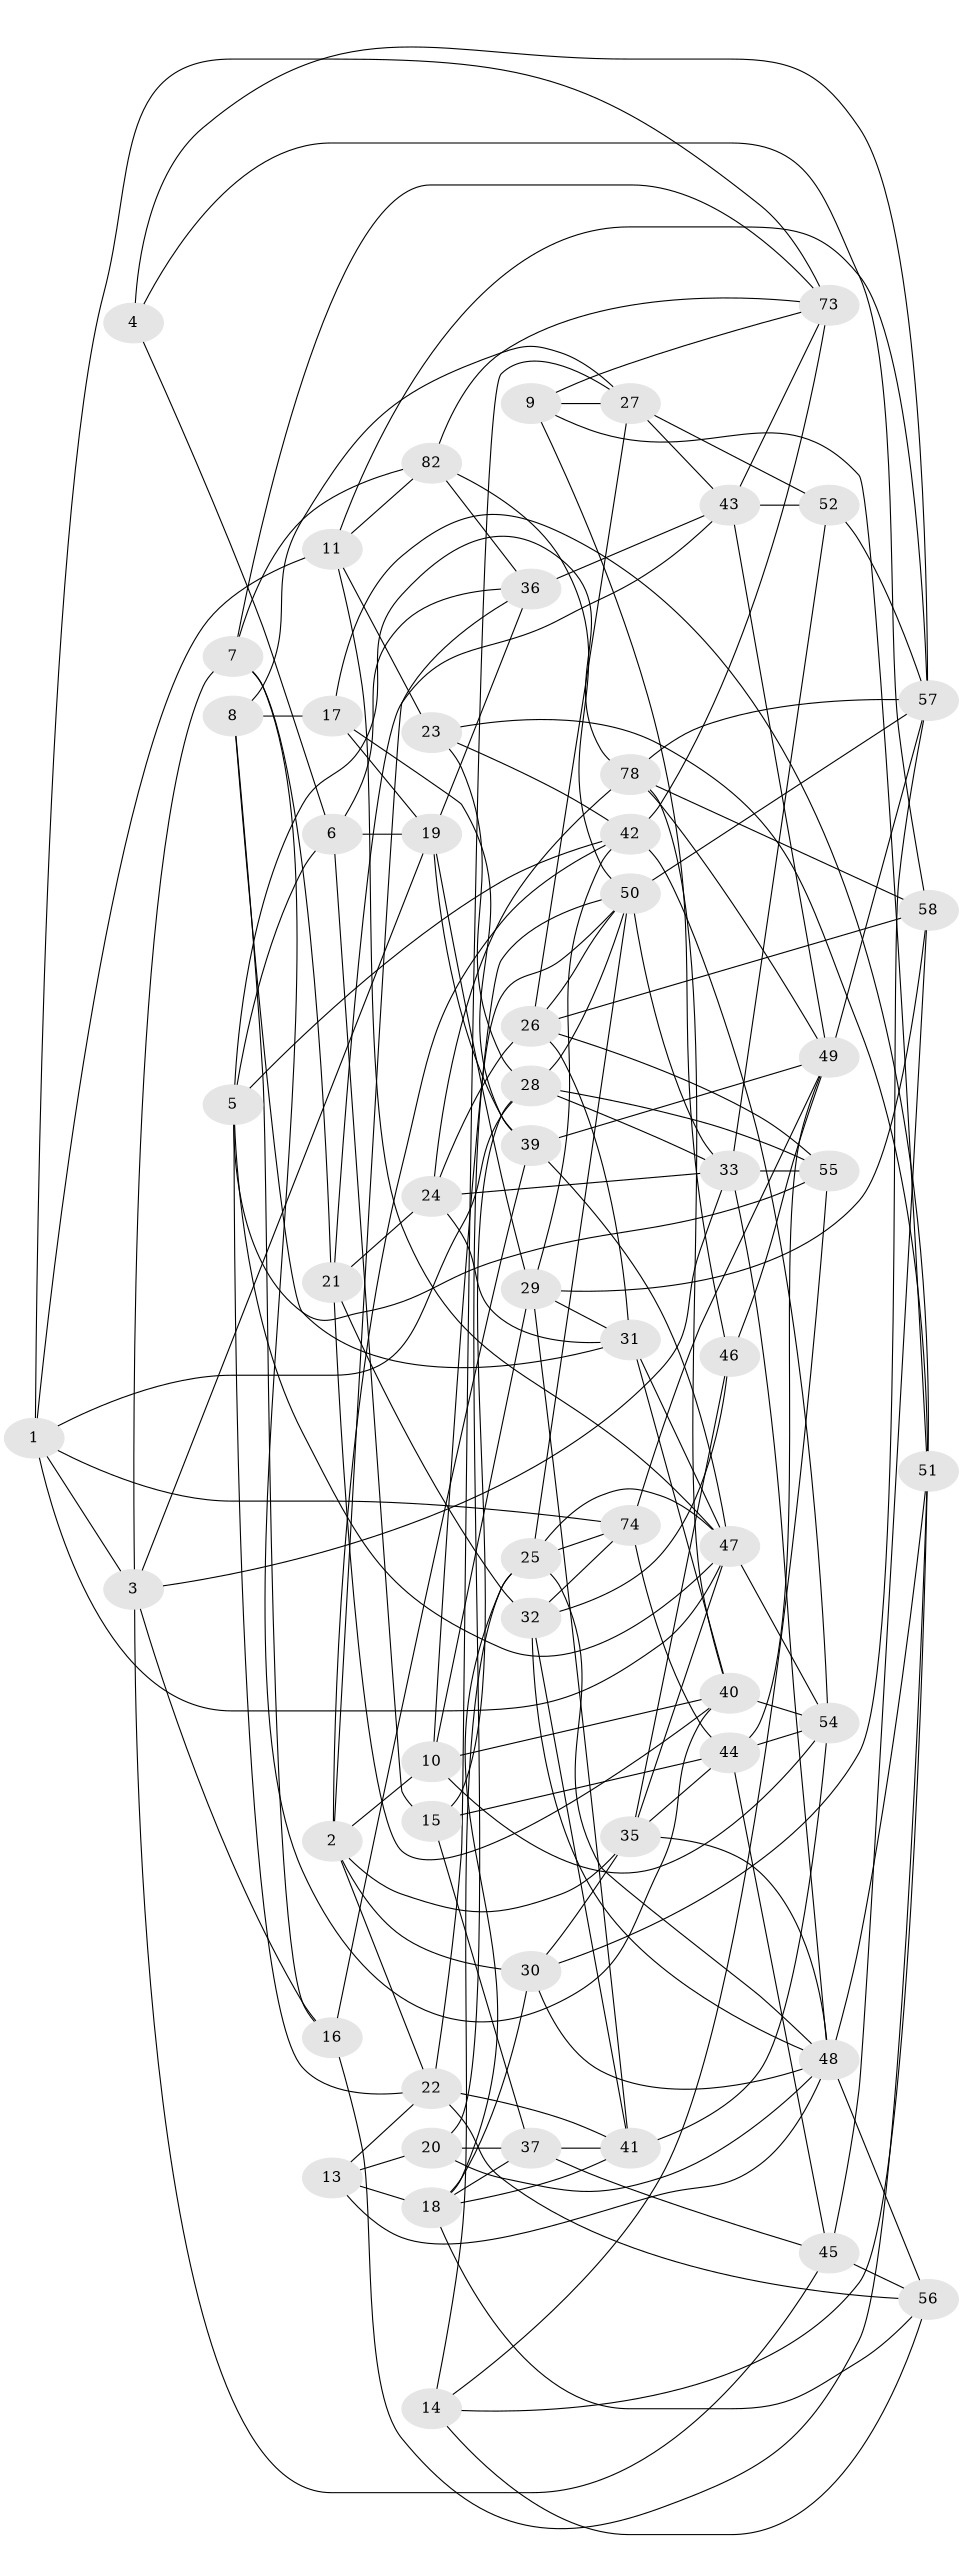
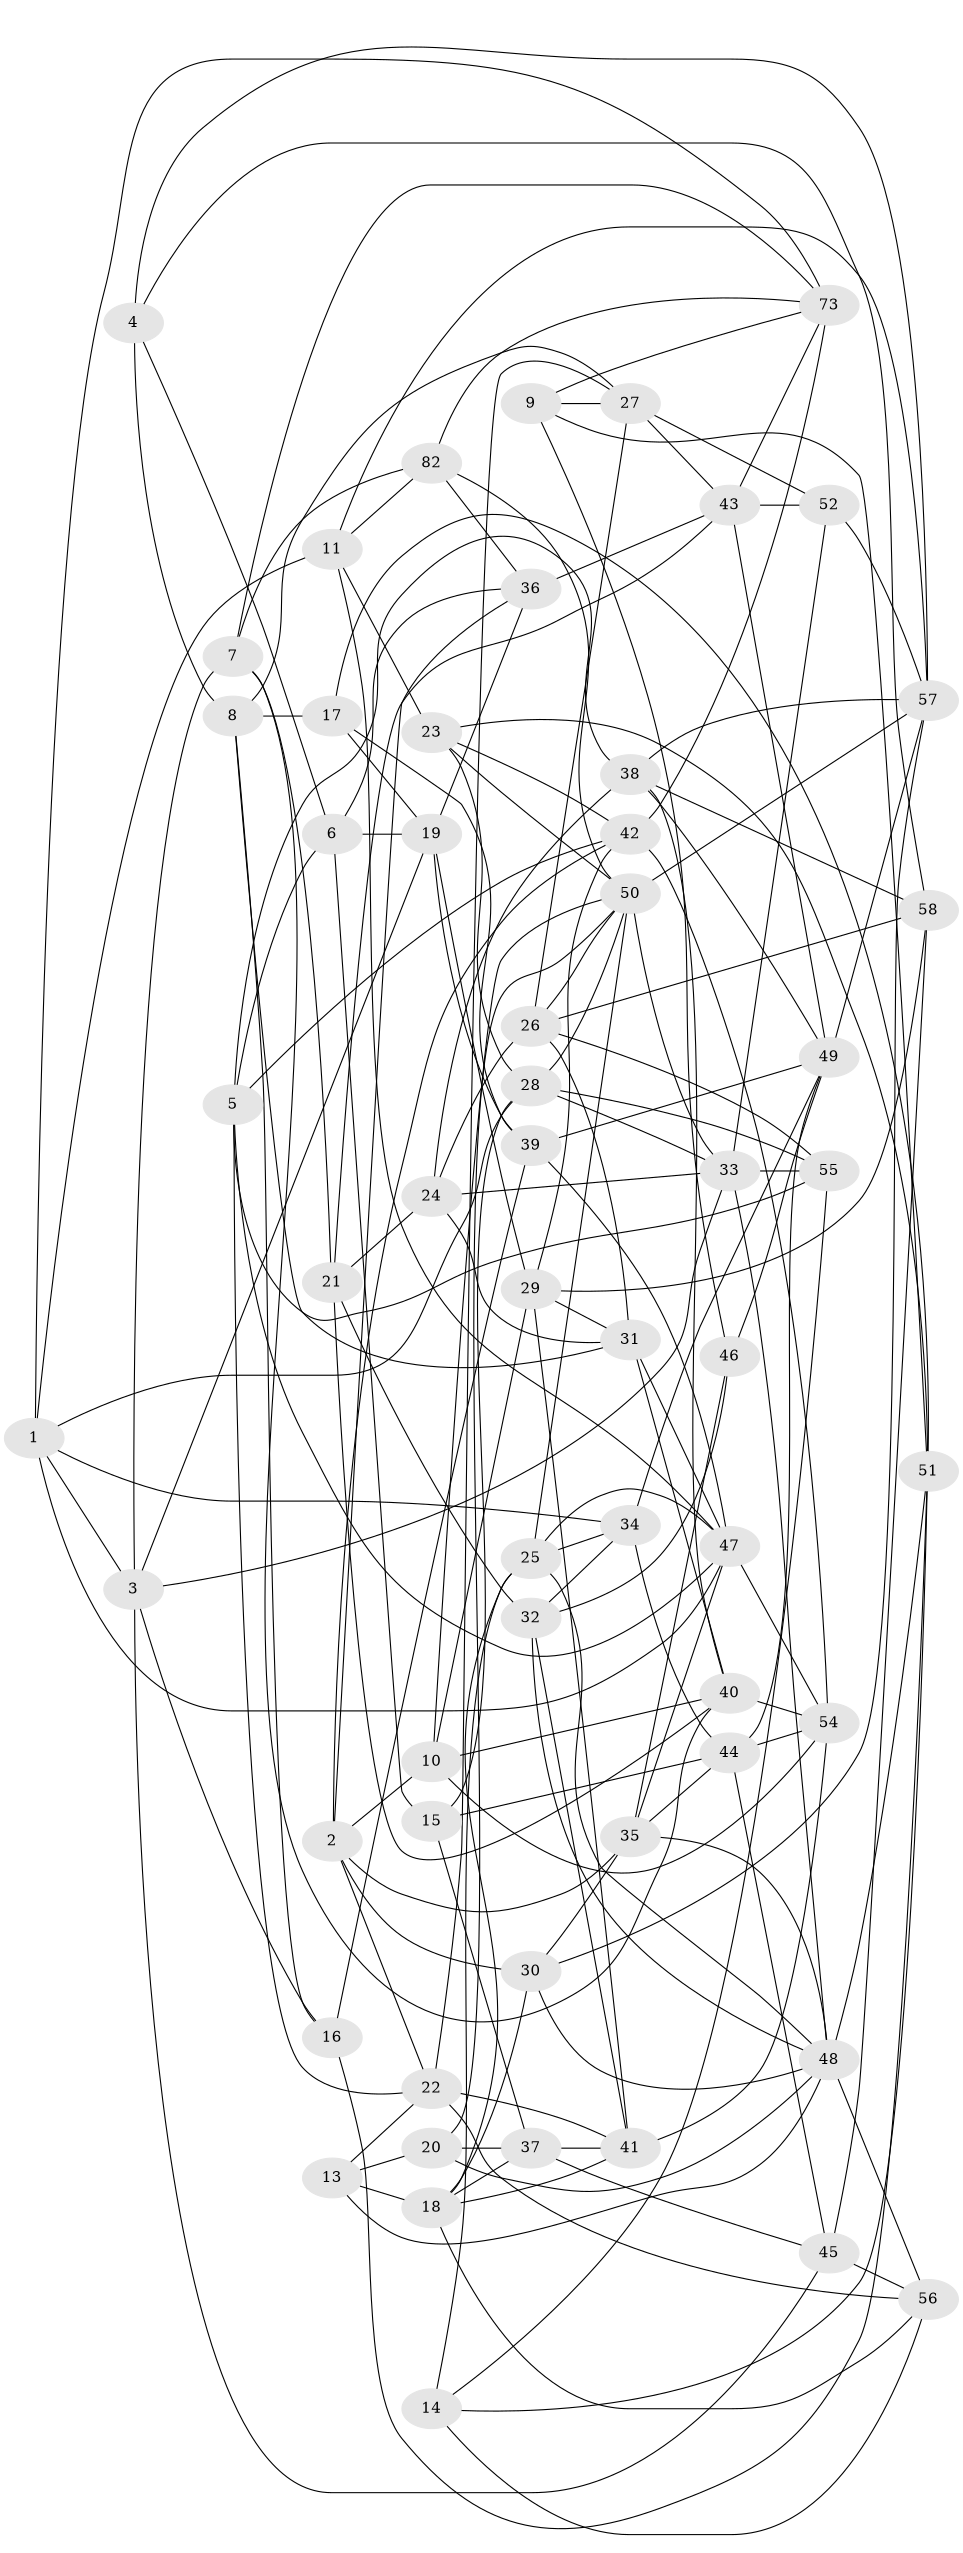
none -> (152, 527)
(630, 775) -> (630, 775)
none -> (529, 815)
(630, 1525) -> (630, 1525)
